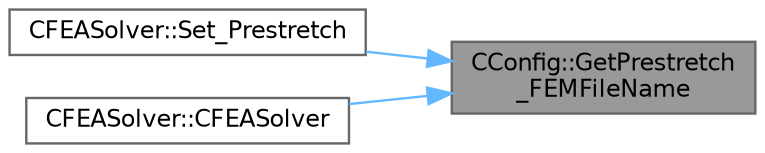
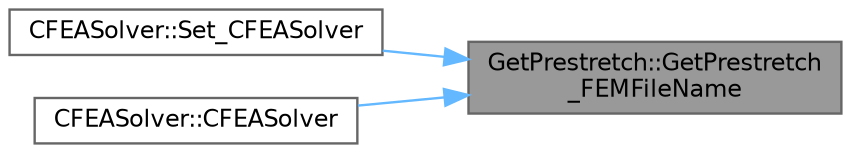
(188, 32) -> (196, 32)
(604, 78) -> (655, 78)
